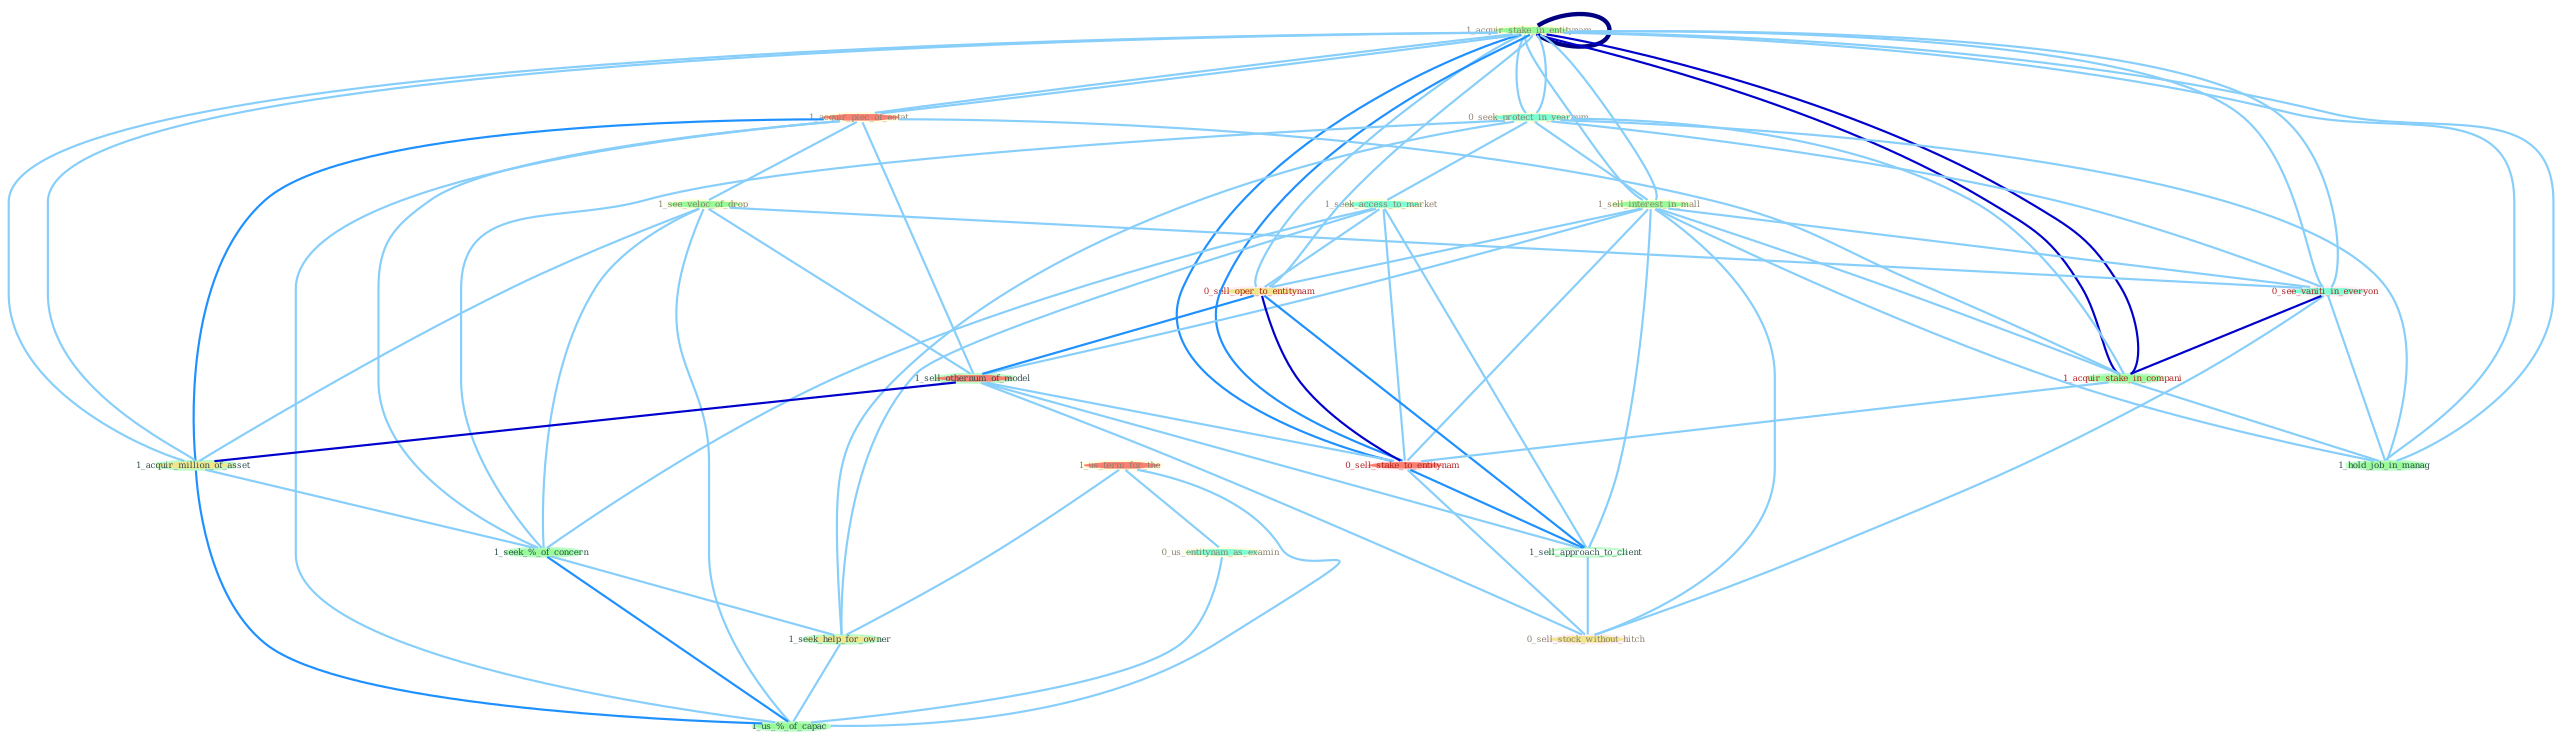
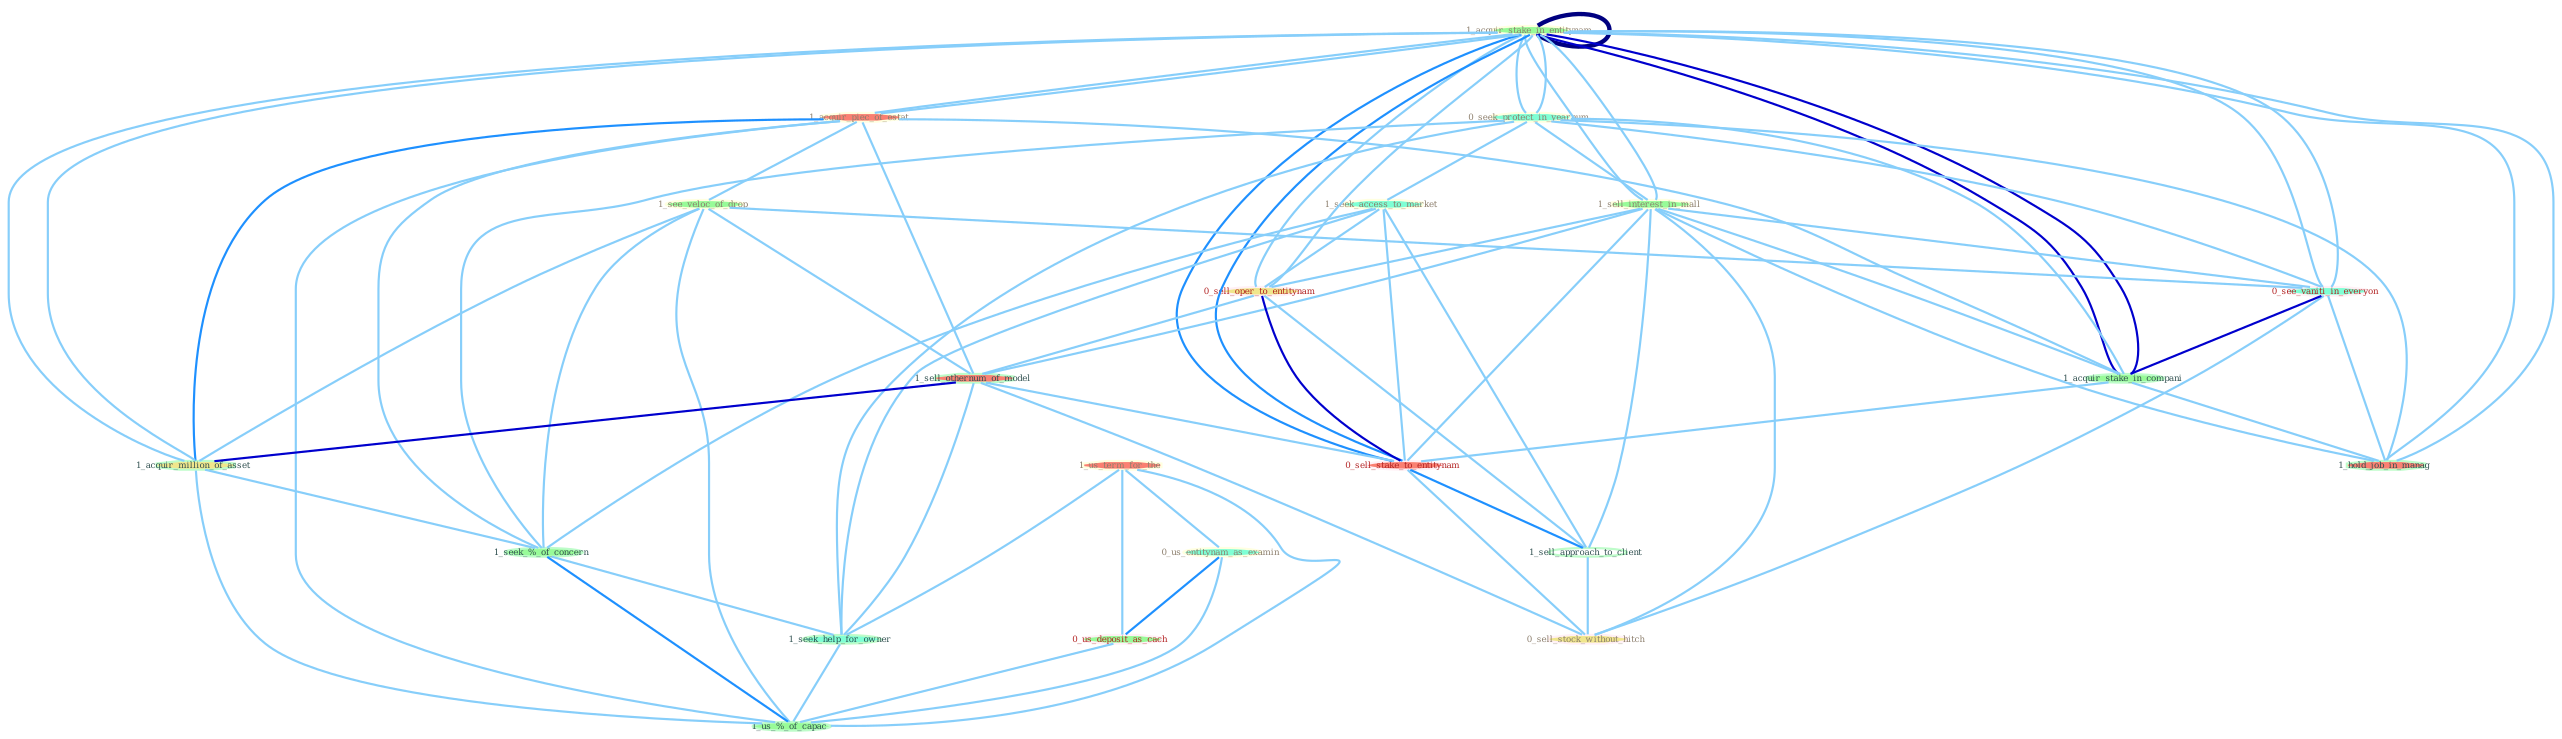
(1118, 335) -> (1118, 335)
(2125, 378) -> (2125, 378)
(1424, 422) -> (1424, 422)
(1281, 465) -> (925, 517)
(2386, 465) -> (2386, 465)
(842, 639) -> (842, 639)
none -> (1122, 639)
(415, 692) -> (415, 692)
